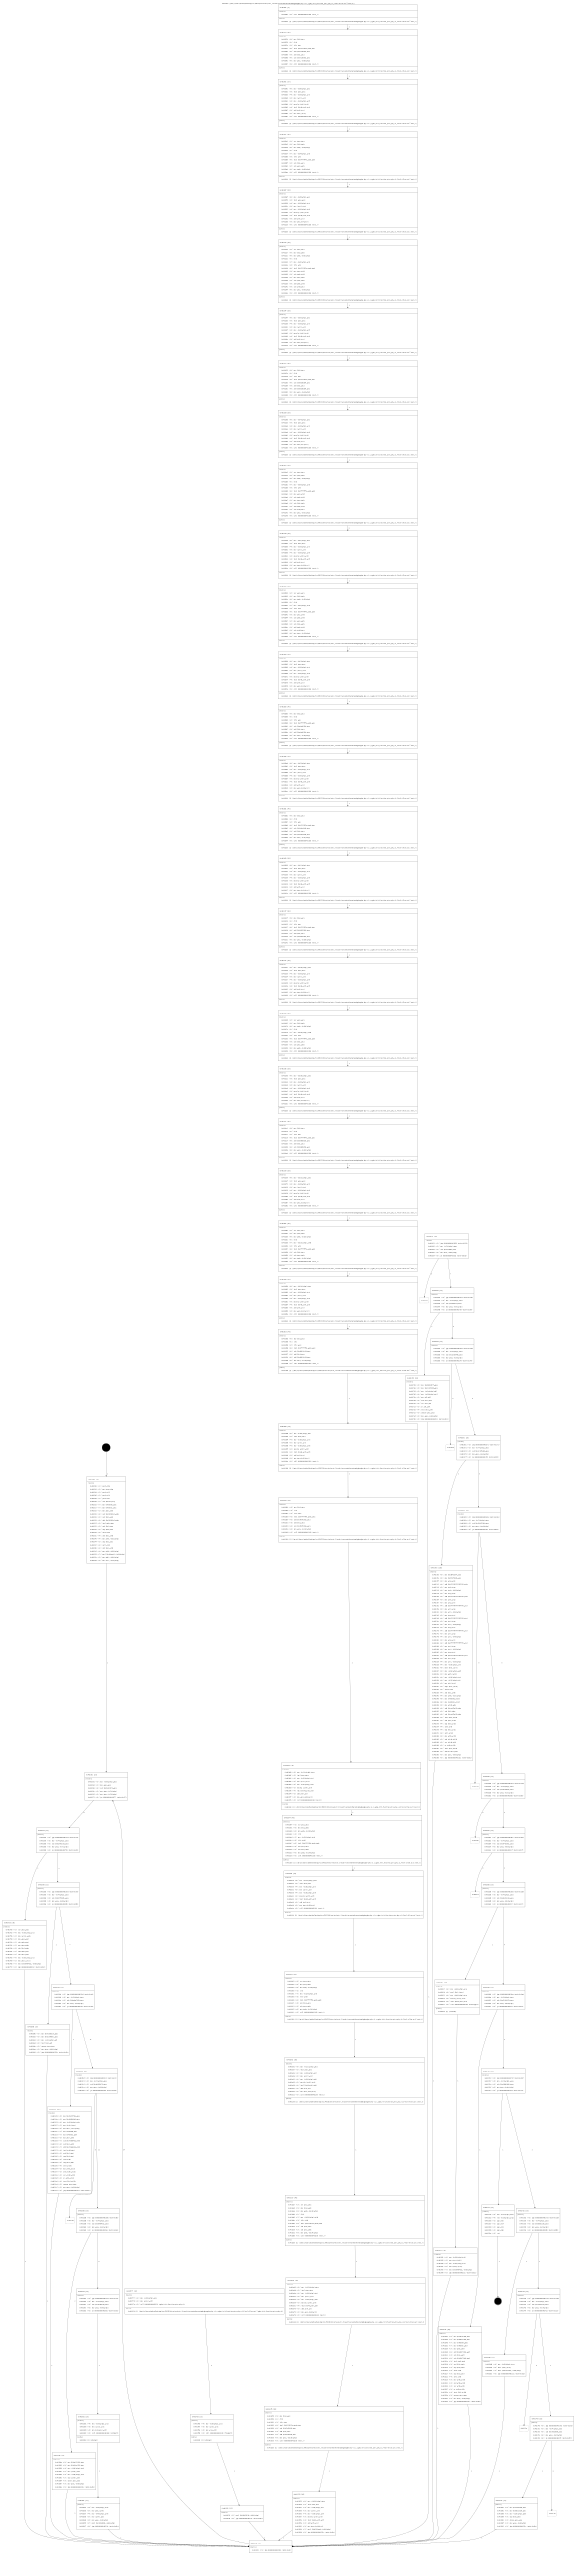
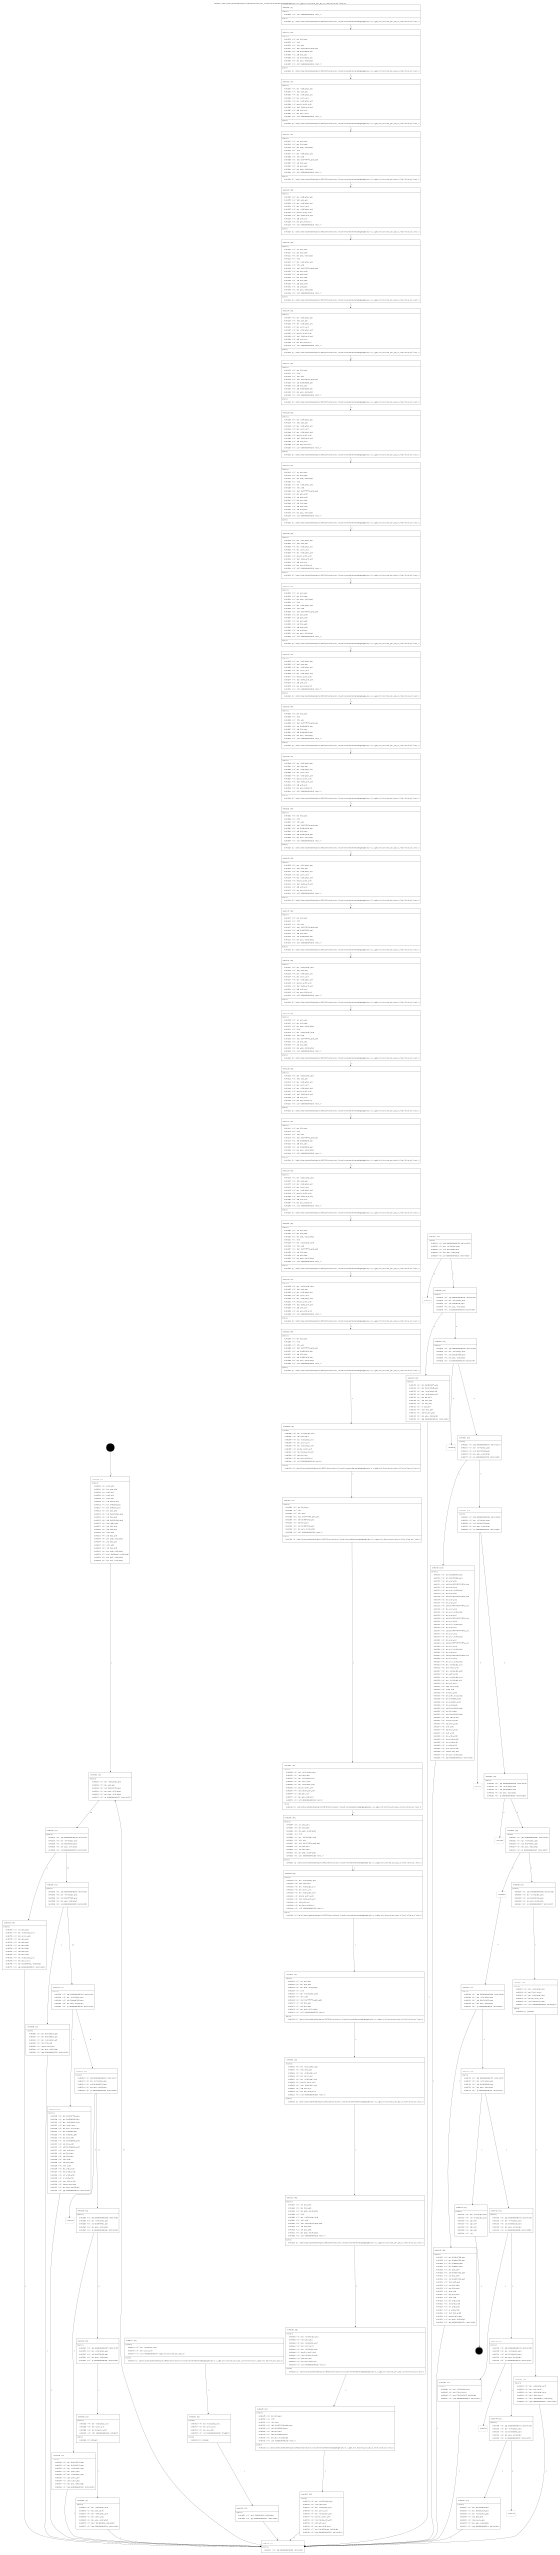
(503, 1945) -> (493, 1940)
